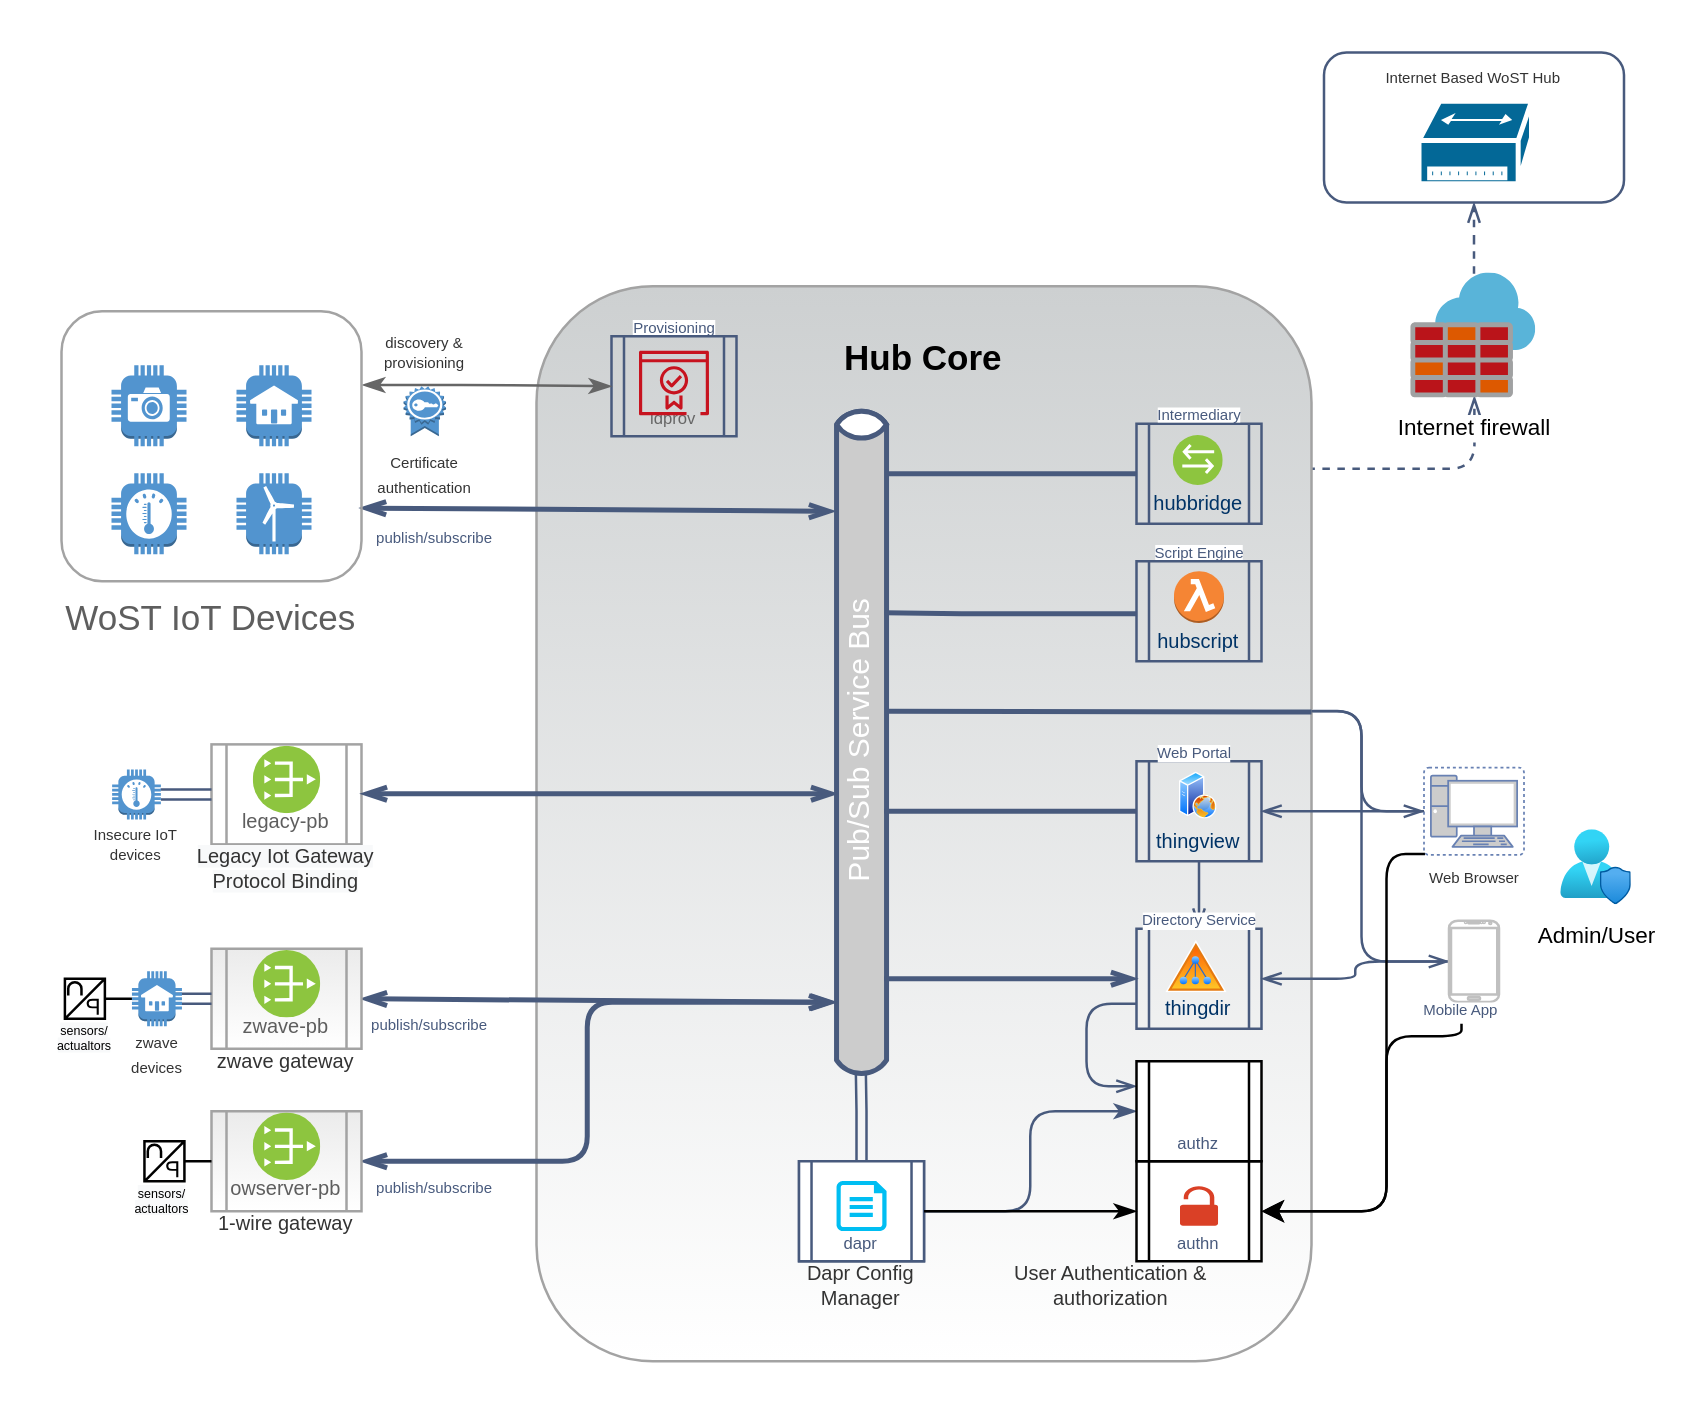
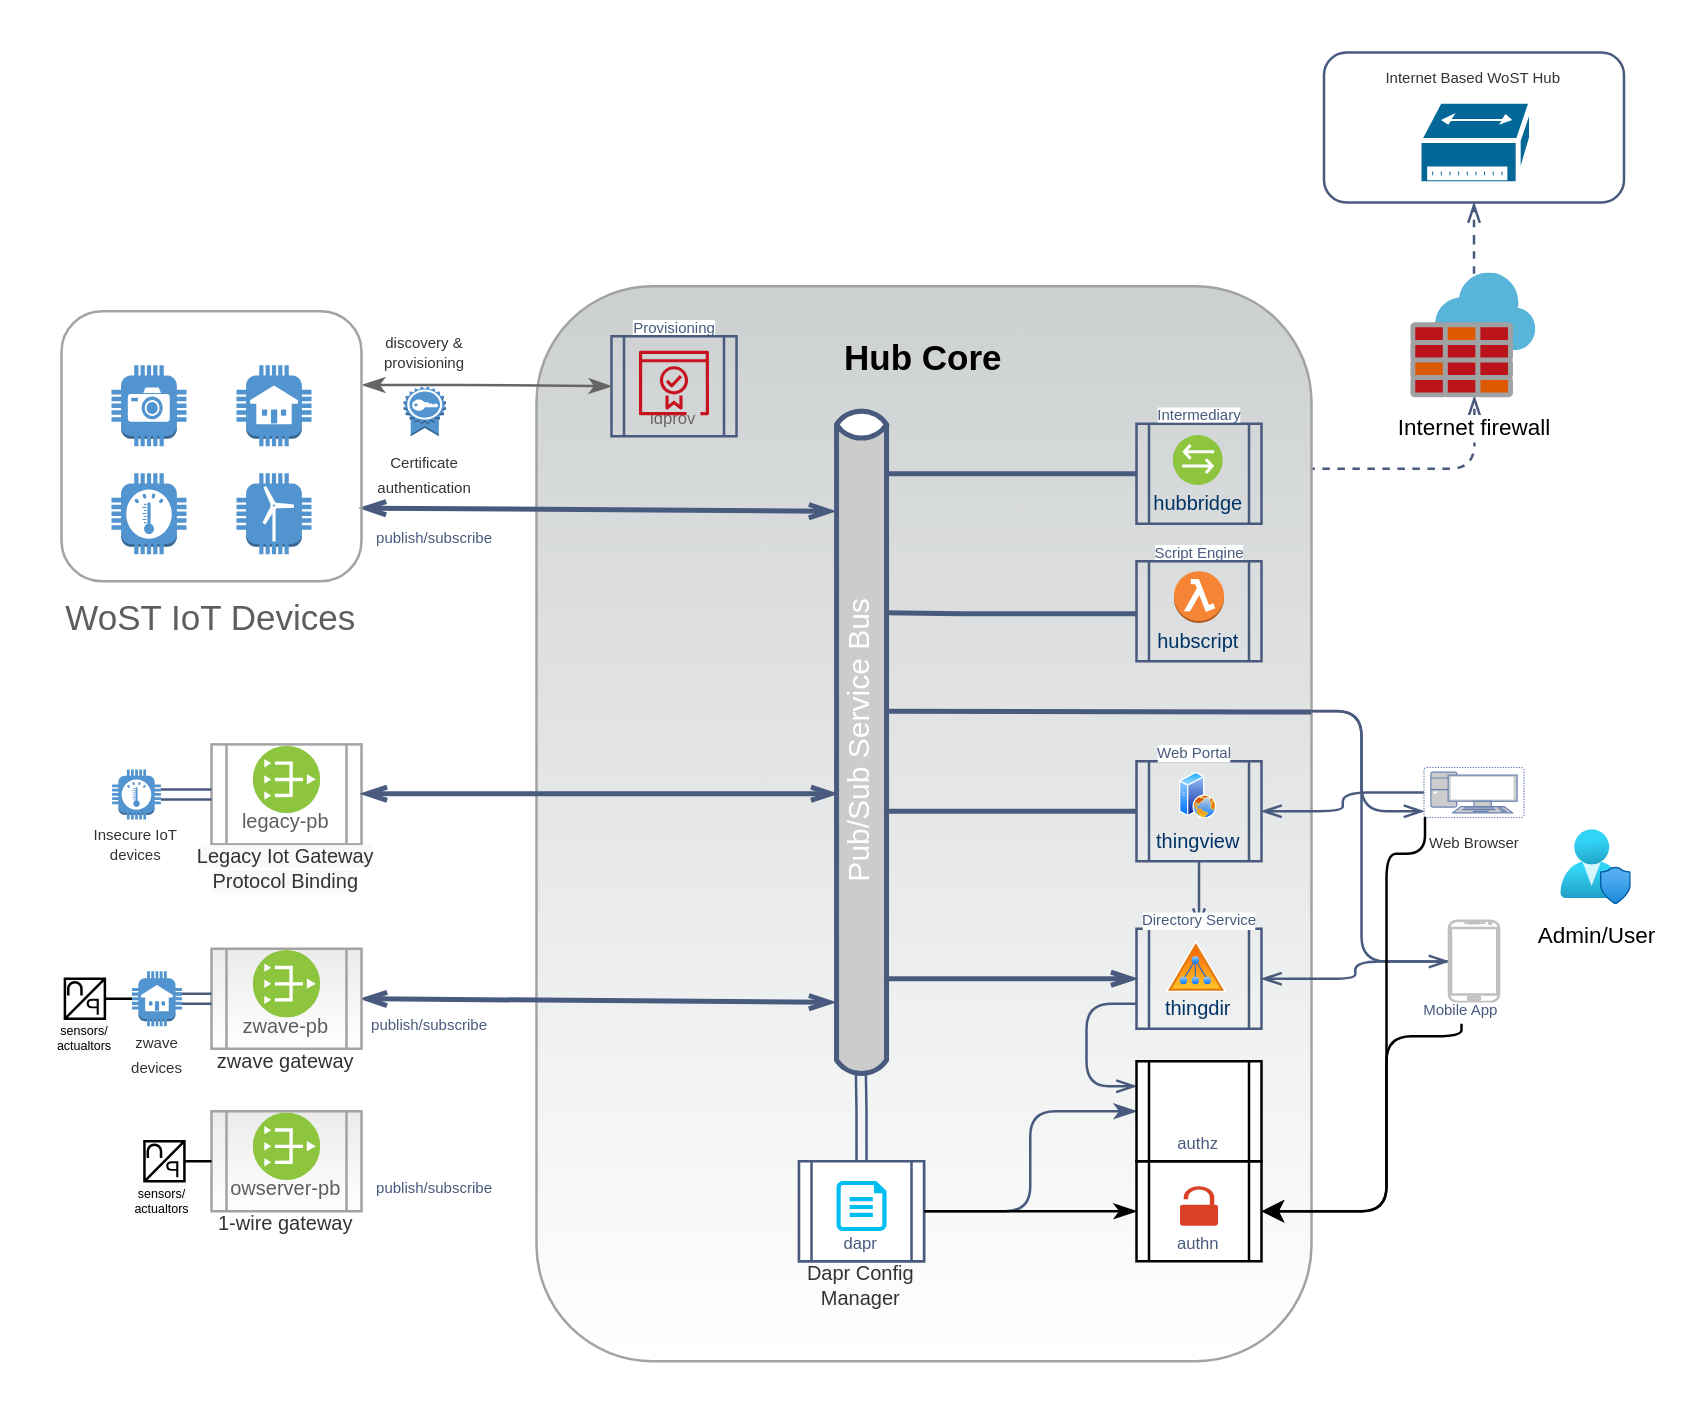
(1474, 811) -> (1474, 793)
(550, 1161) -> none
(1111, 1286) -> none
